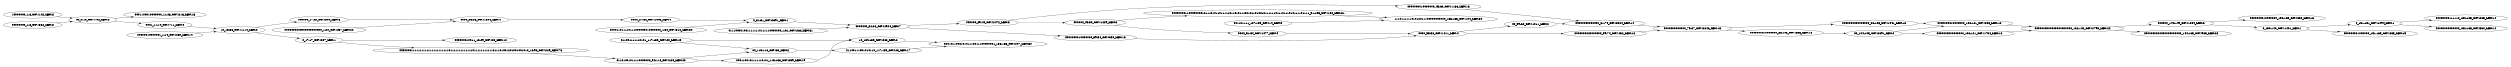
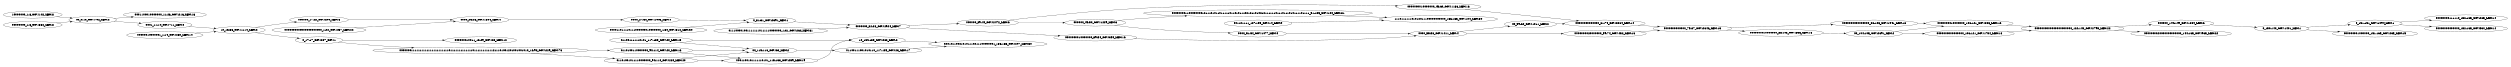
(2282, 18) -> none
(319, 40) -> (319, 40)
none -> (651, 50)
